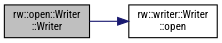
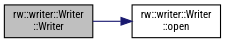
(47, 21) -> (49, 21)
